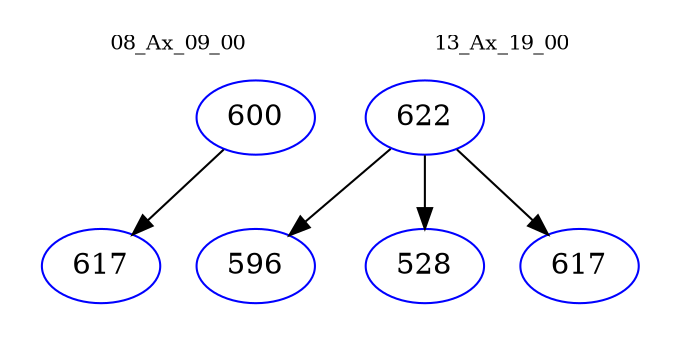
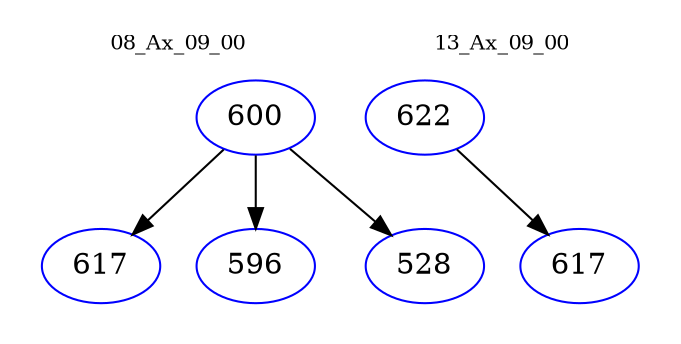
(502, 44) -> (502, 44)
(363, 172) -> (256, 182)
(425, 182) -> (318, 172)
